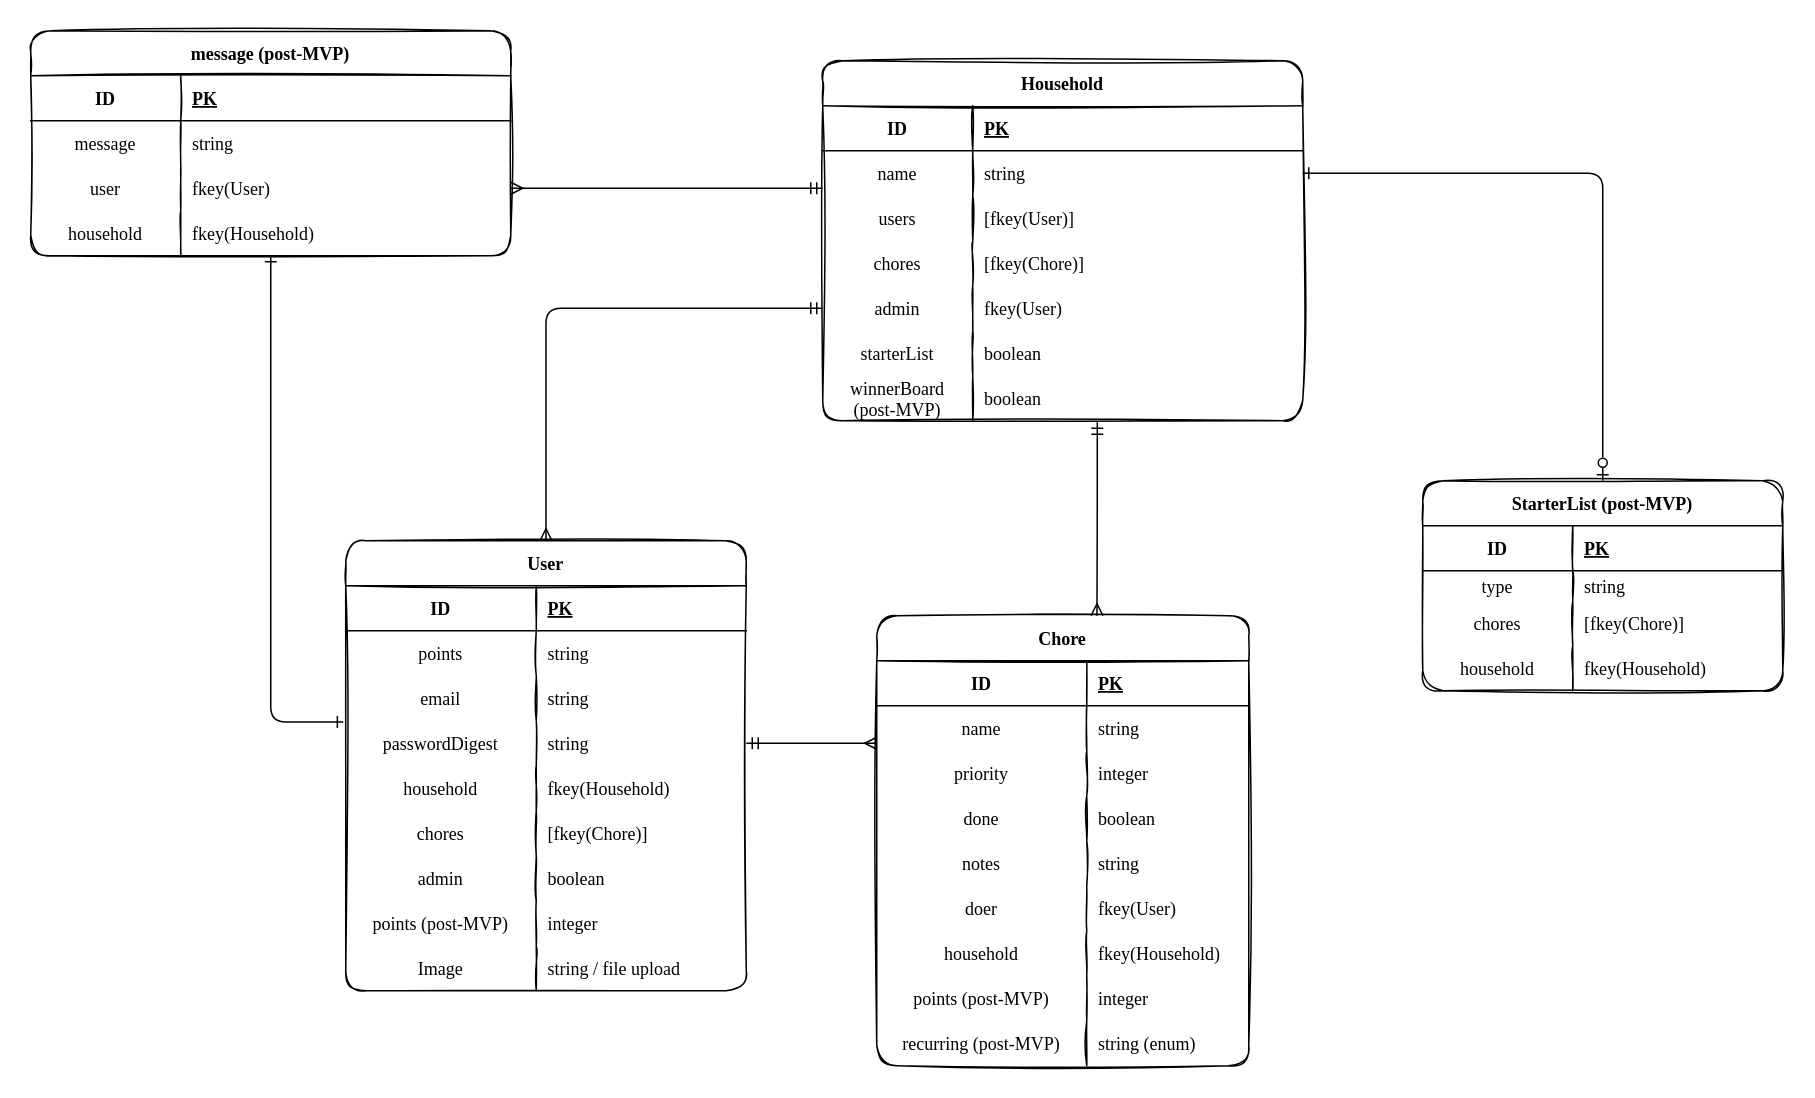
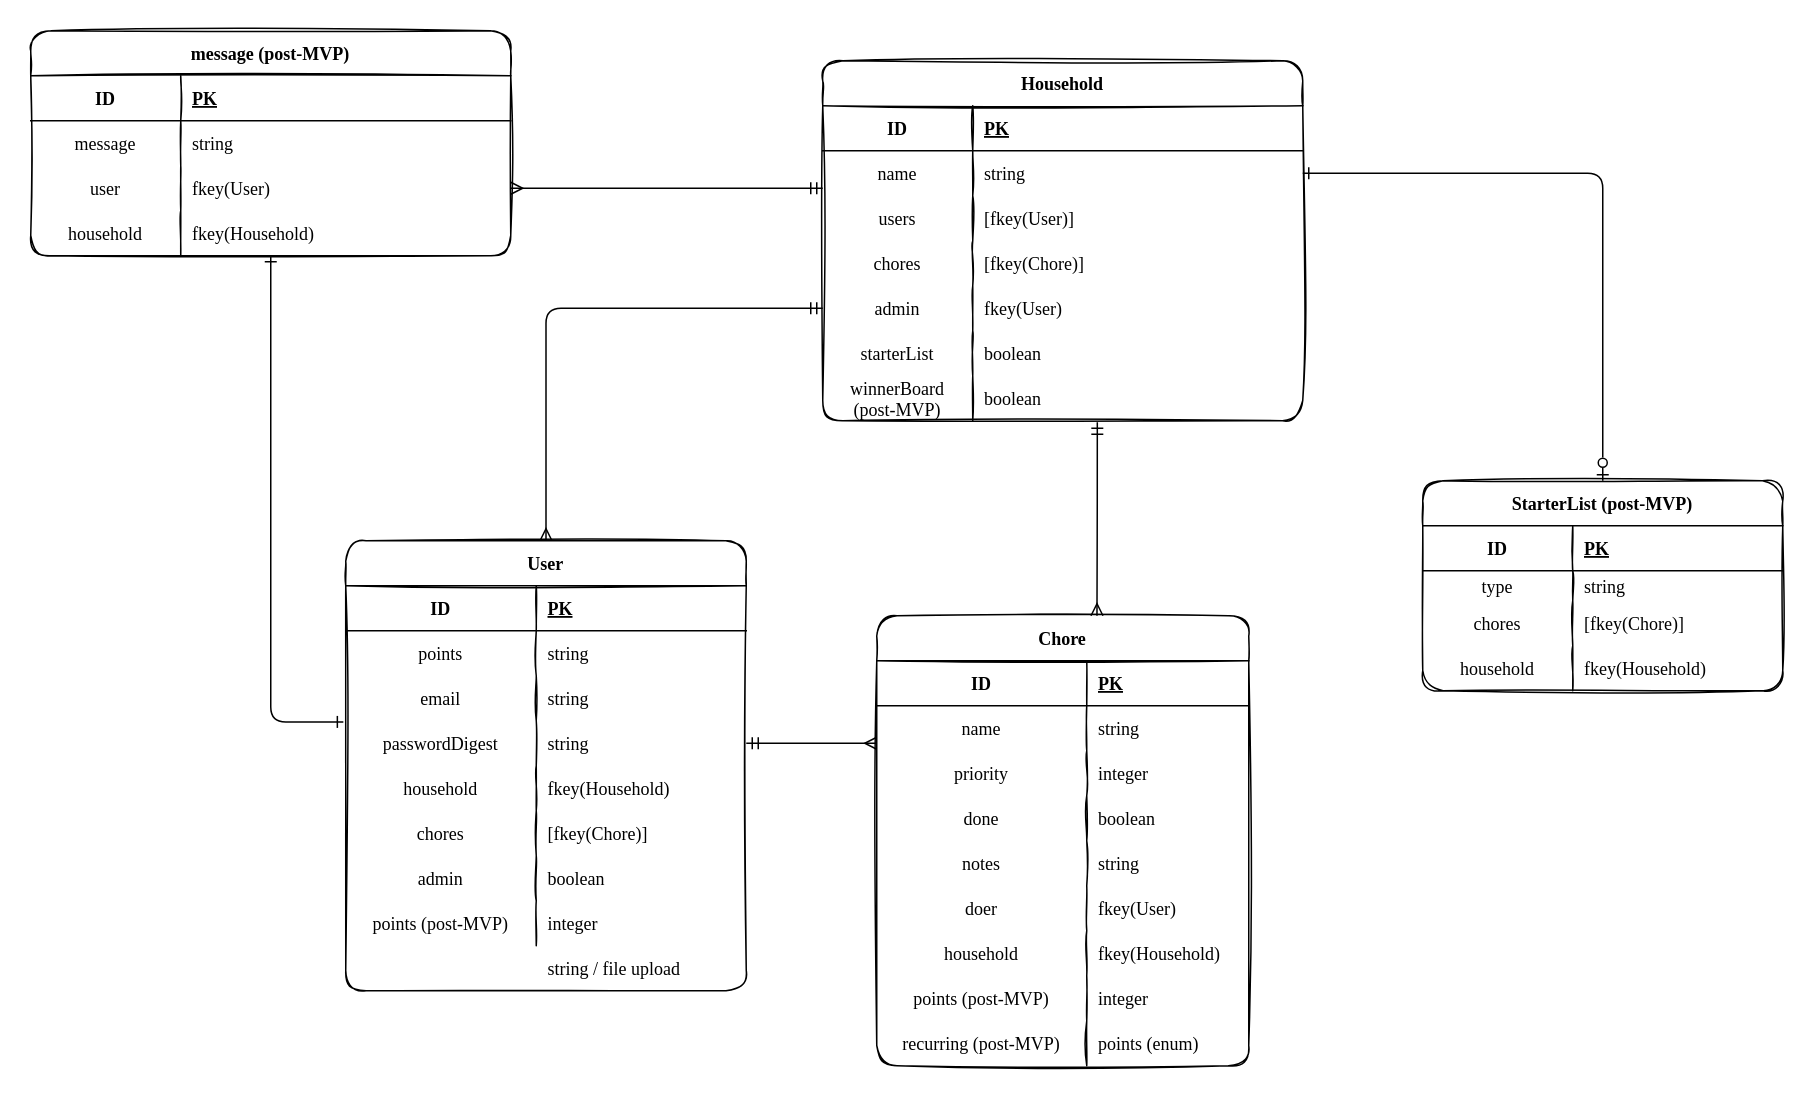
(441, 968) -> none
(1159, 1044) -> (1159, 1044)
